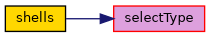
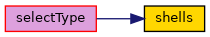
(83, 19) -> (114, 19)
